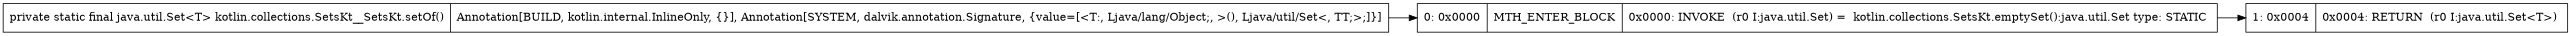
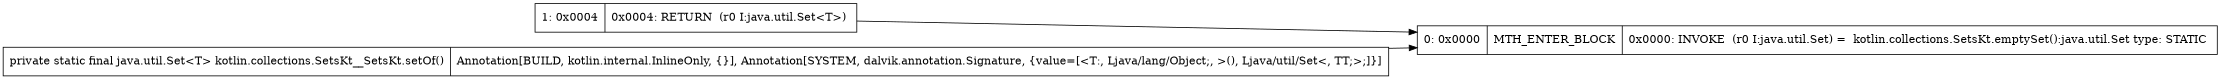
(2228, 18) -> (1133, 27)
